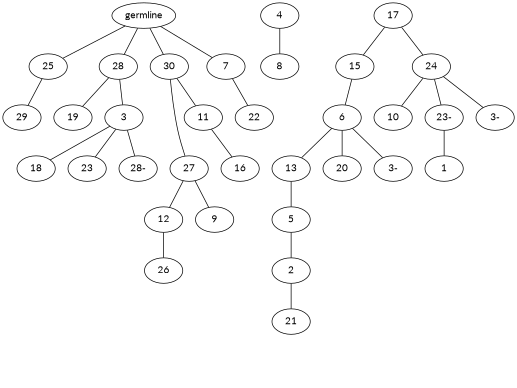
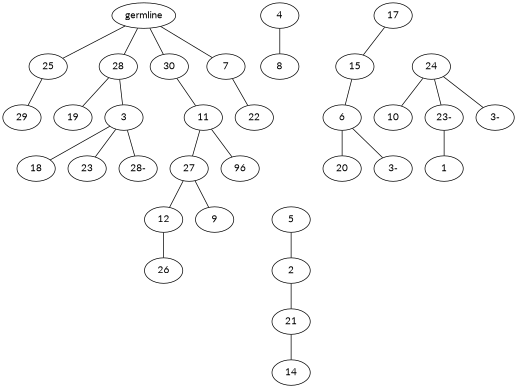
(412, 41) -> none
(175, 118) -> (196, 143)
(240, 169) -> (240, 169)
(291, 169) -> none
none -> (291, 373)
